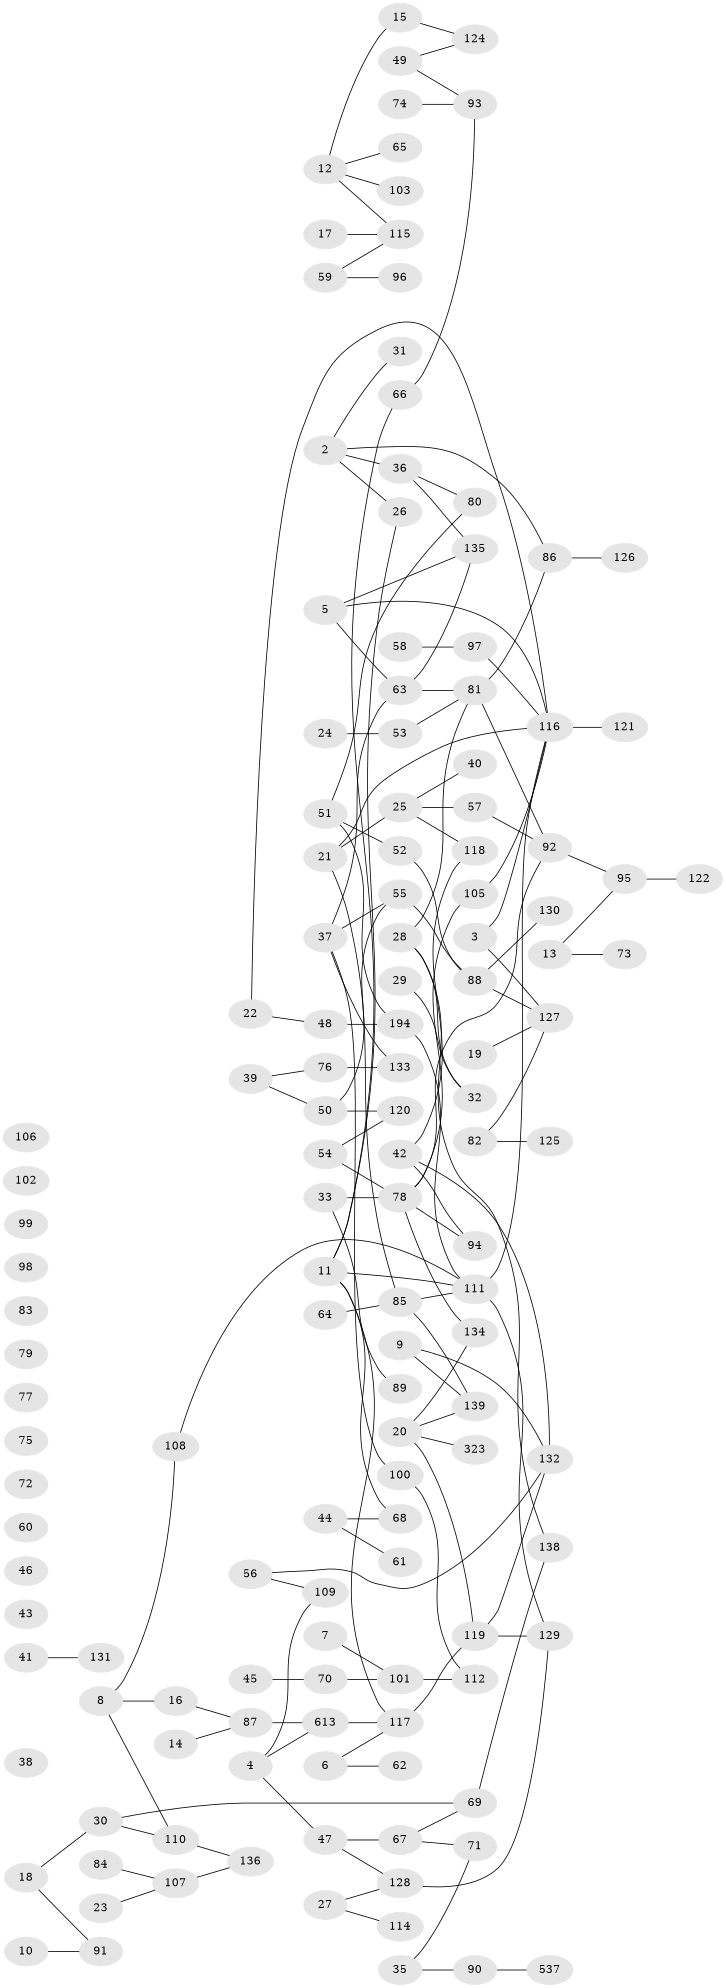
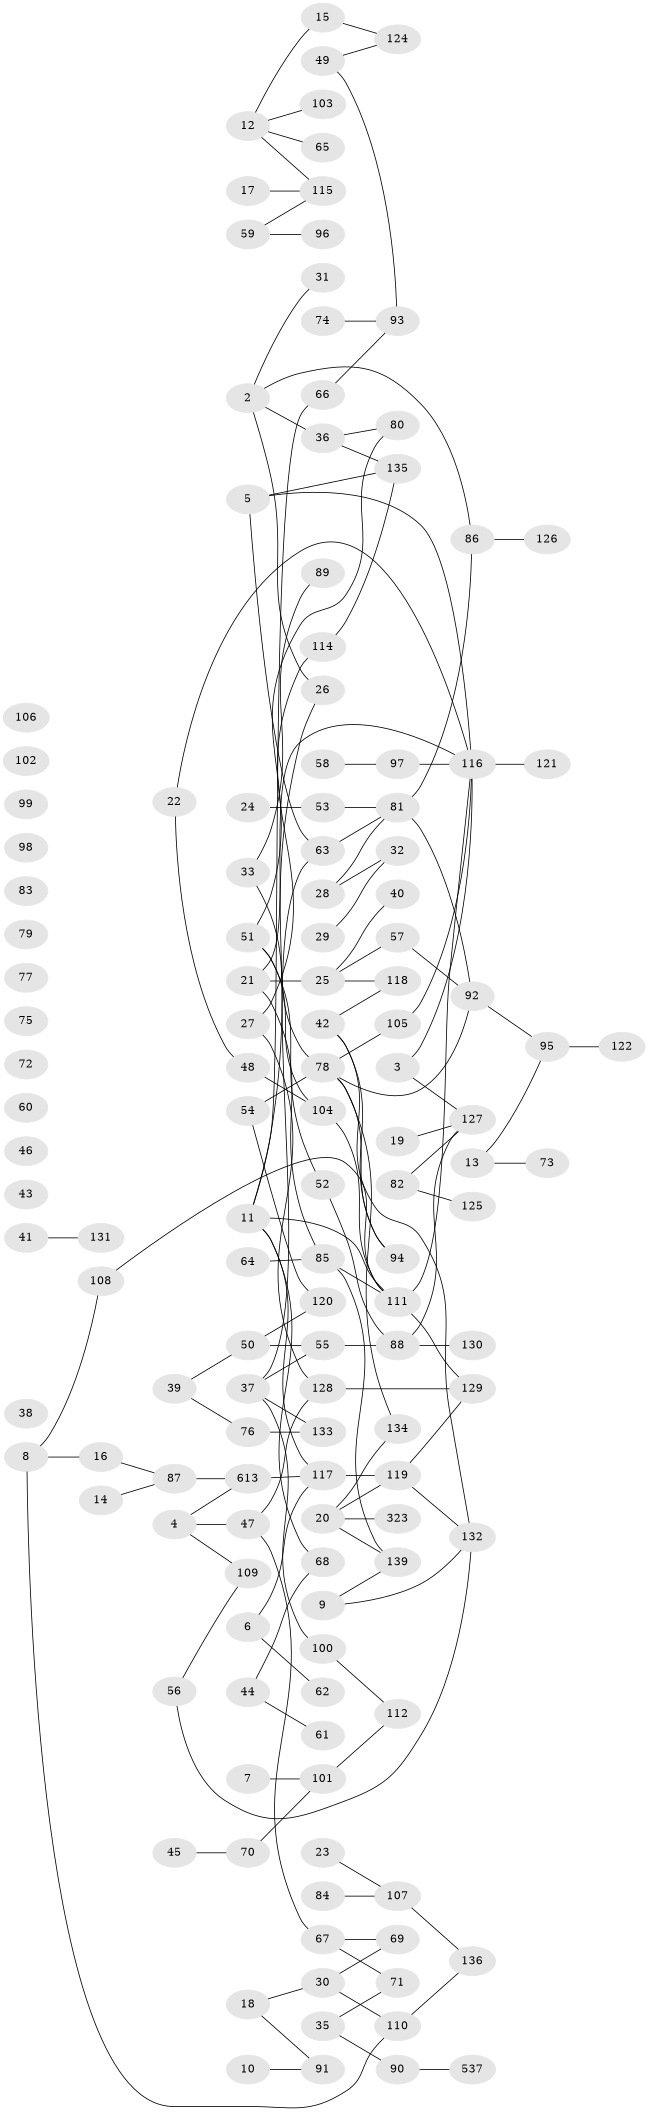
(448, 624) -> (369, 570)
(400, 1024) -> (323, 1111)
(550, 1548) -> none
